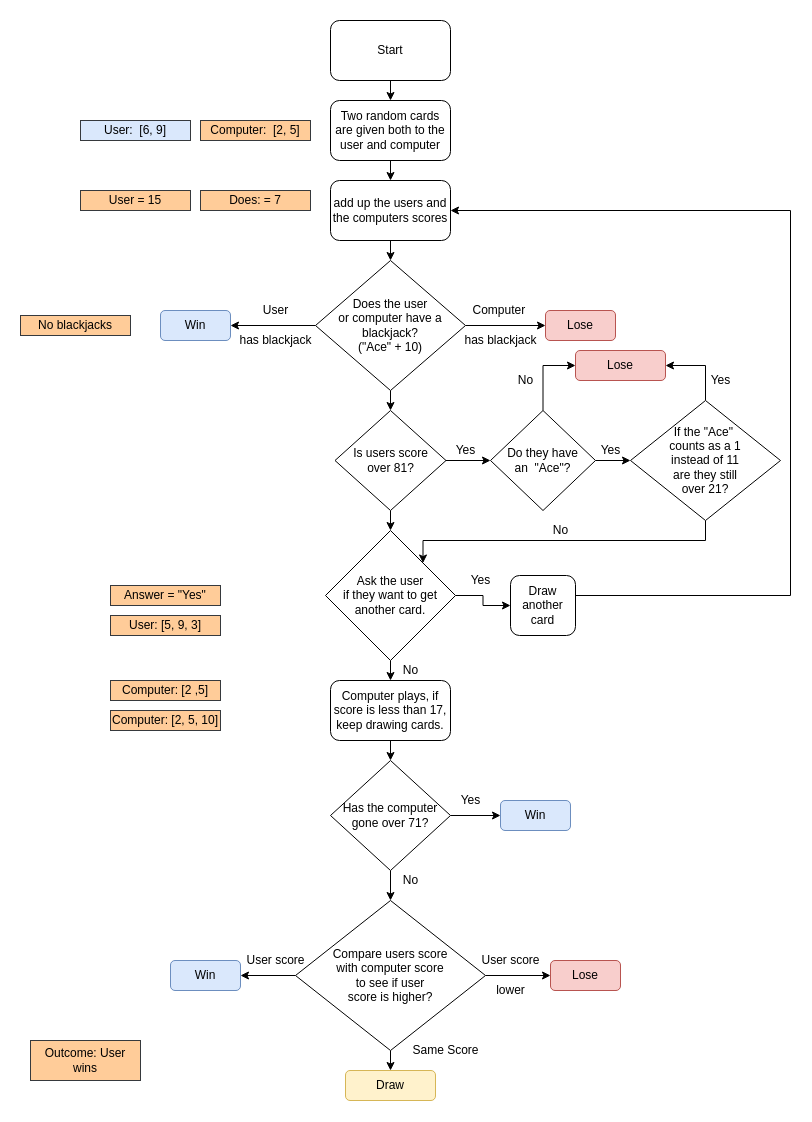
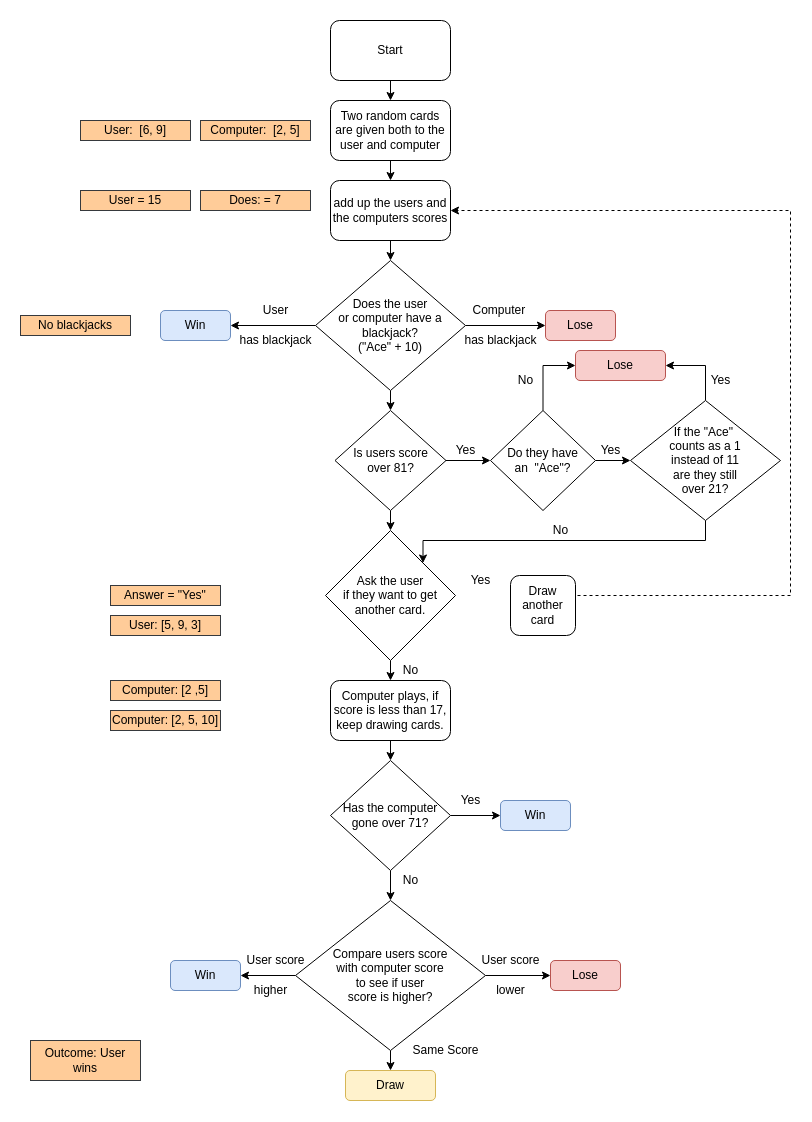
(136, 131) -> (136, 131)
(791, 345) -> (791, 345)
(483, 598) -> none
none -> (271, 991)
